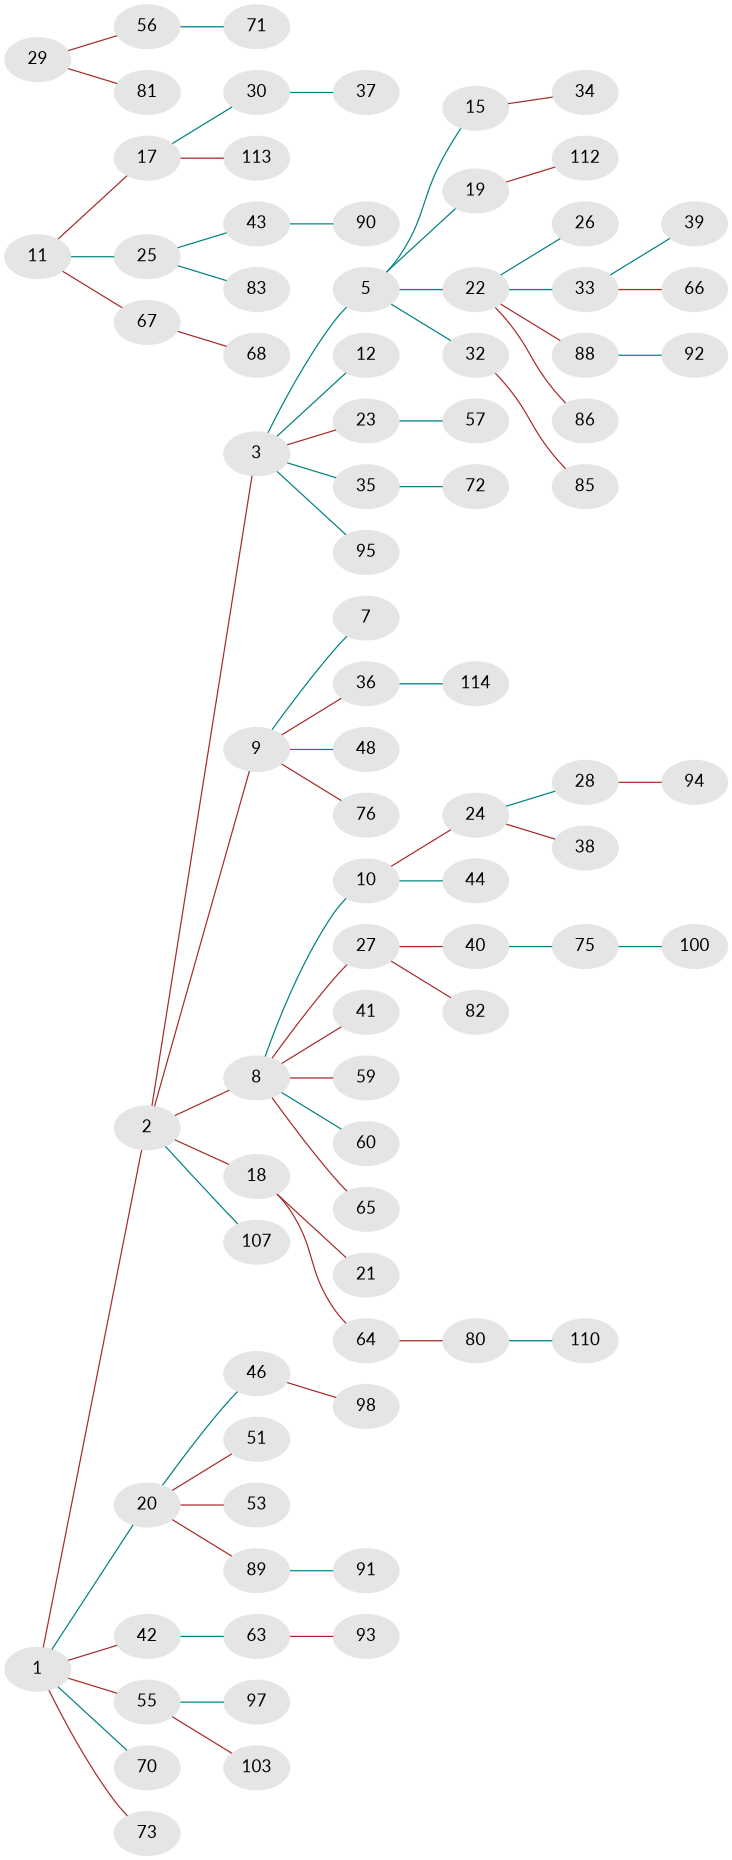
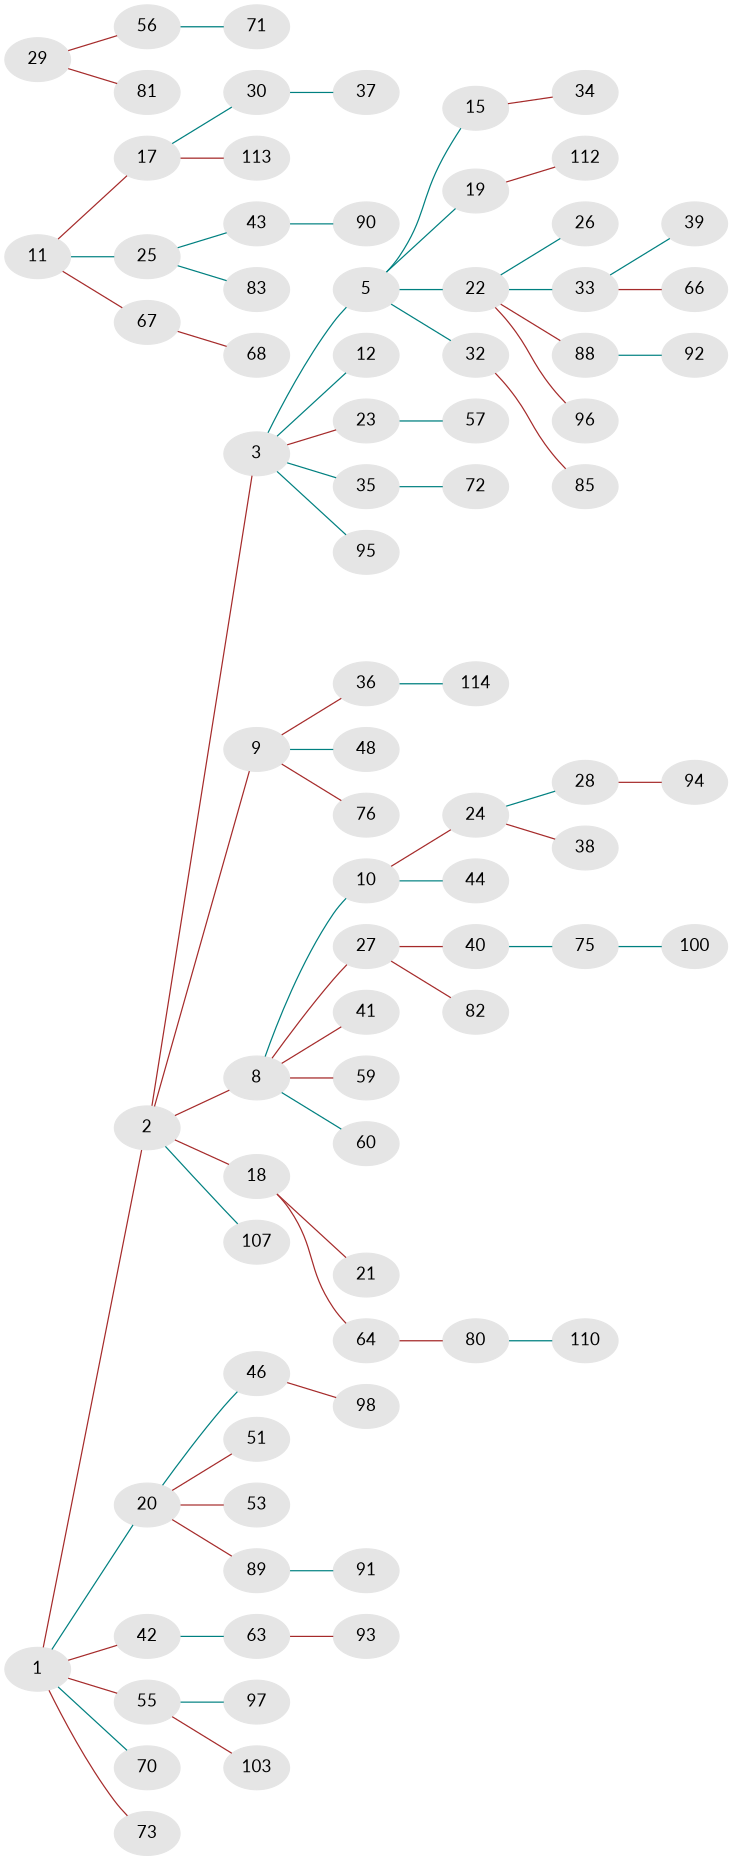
(585, 421) -> (585, 421)
(366, 618) -> none
(366, 1209) -> none
